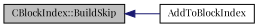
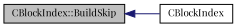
(207, 14) -> (196, 14)
